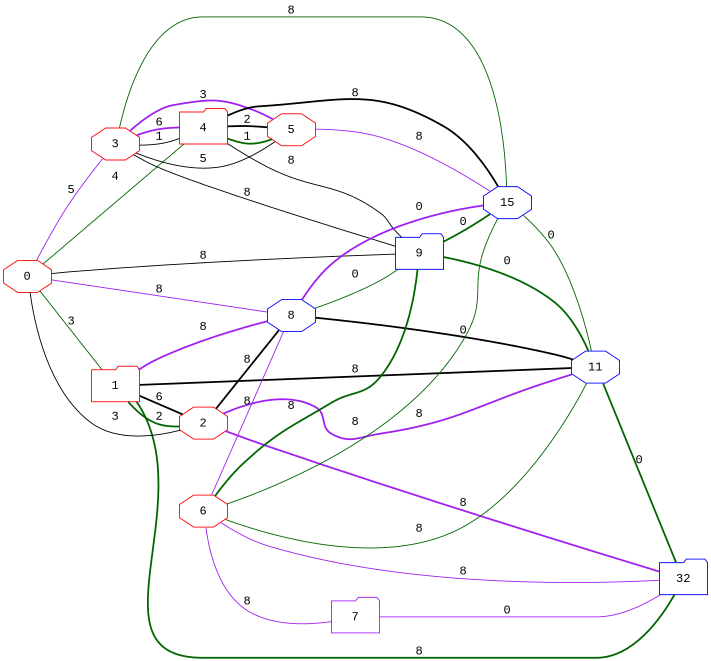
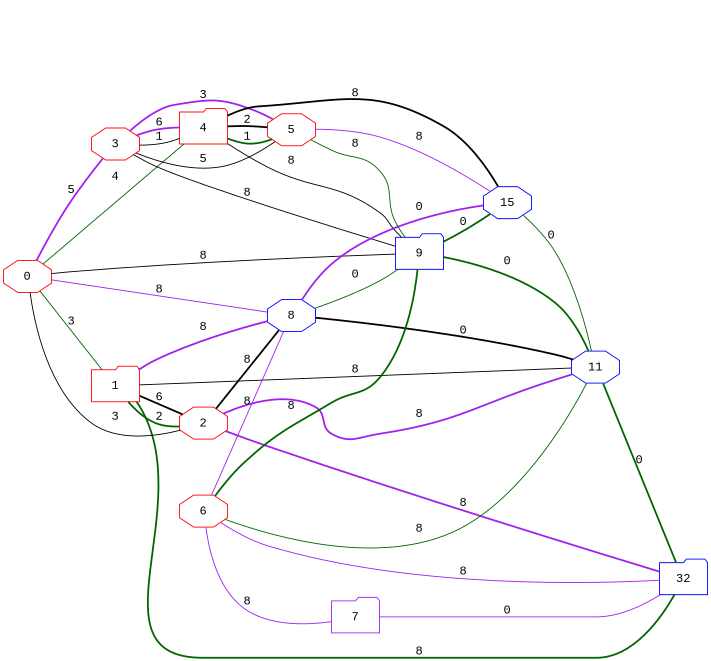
(341, 17) -> none
none -> (378, 169)
(67, 207) -> (67, 207)
(356, 376) -> (356, 376)
(410, 403) -> none
